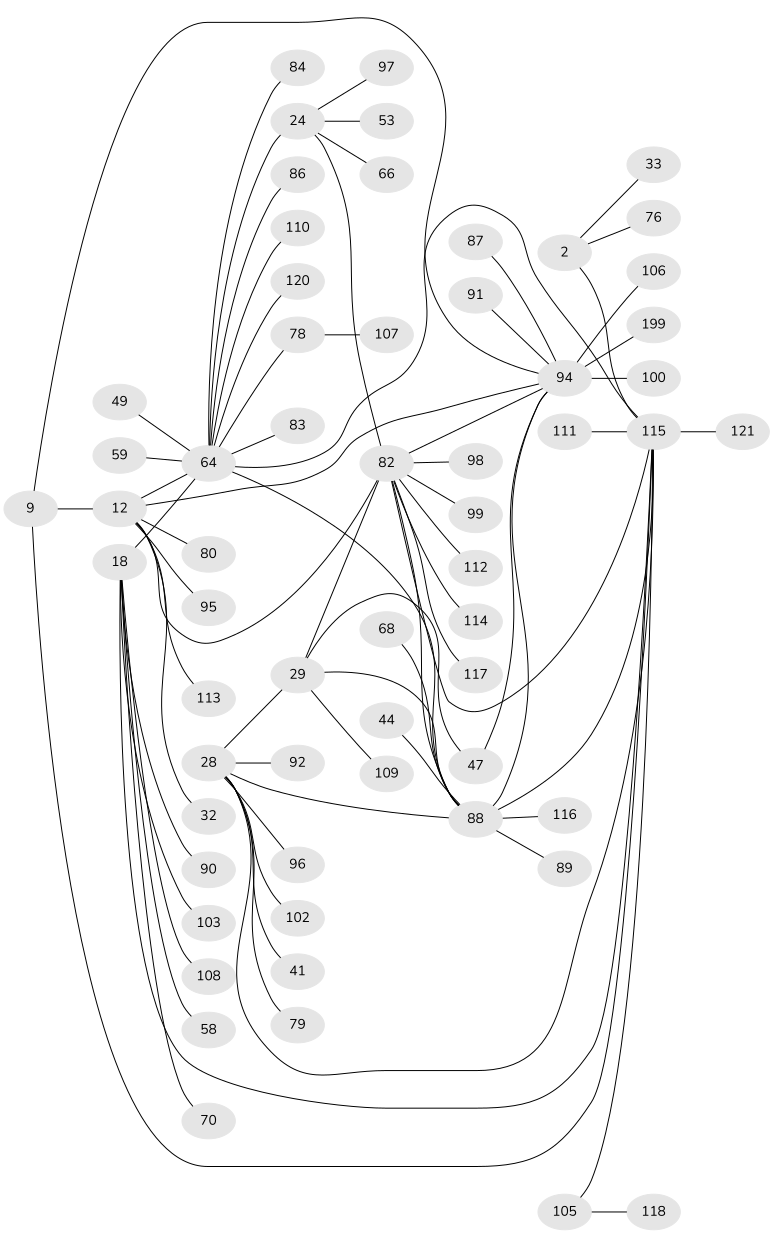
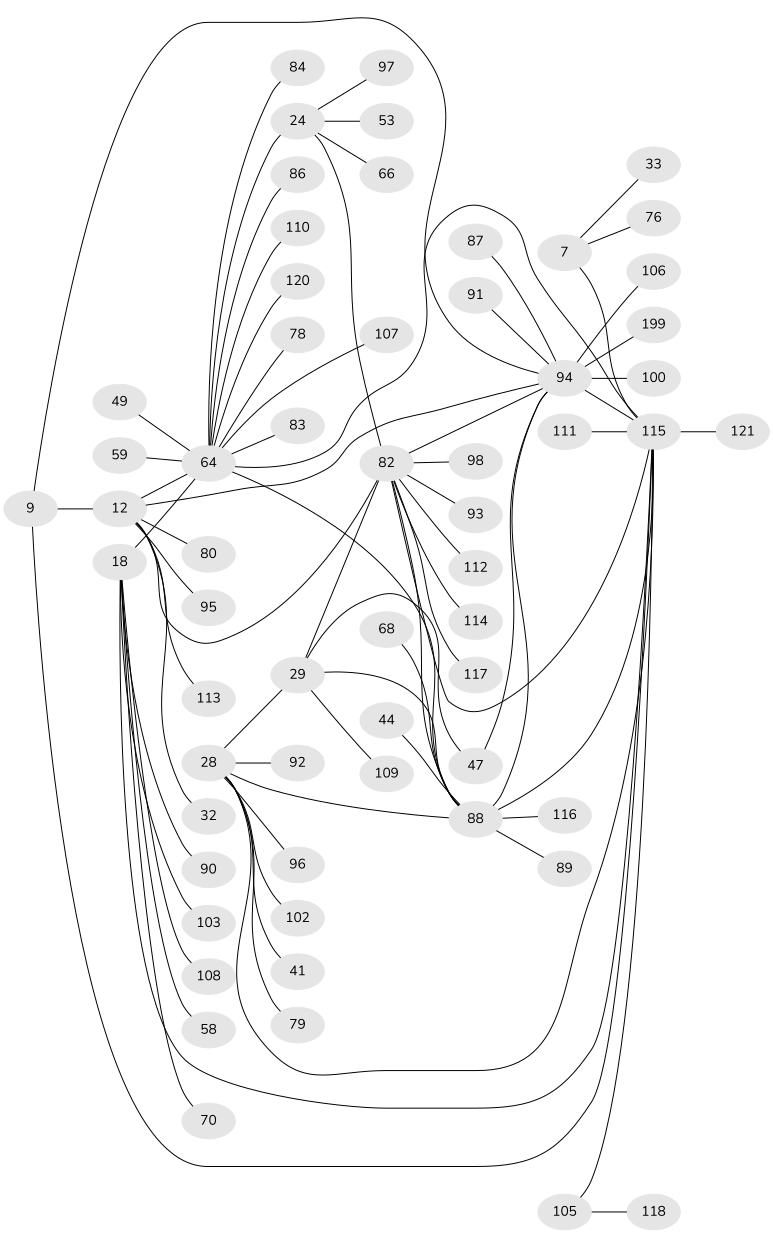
(565, 253) -> (565, 253)
(342, 335) -> (287, 388)
none -> (609, 405)
(476, 515) -> (476, 515)
